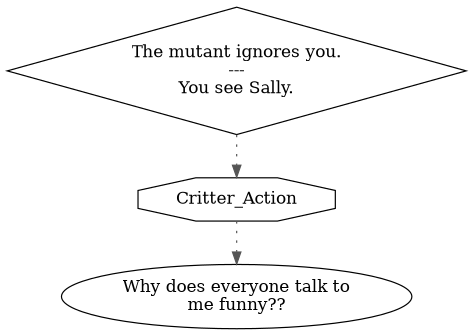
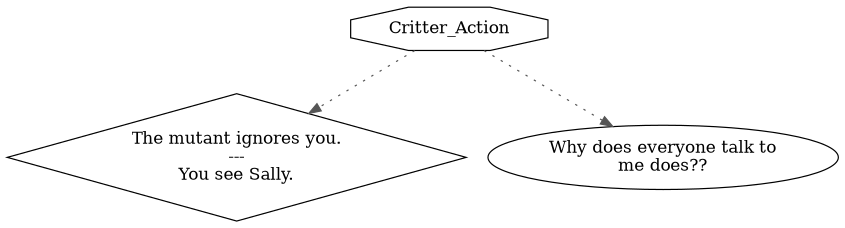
(237, 150) -> (367, 79)
(237, 297) -> (663, 157)
